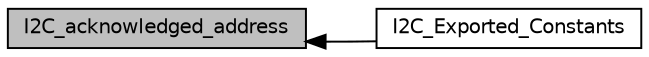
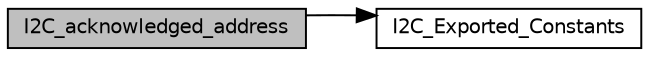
(351, 42) -> (331, 15)
